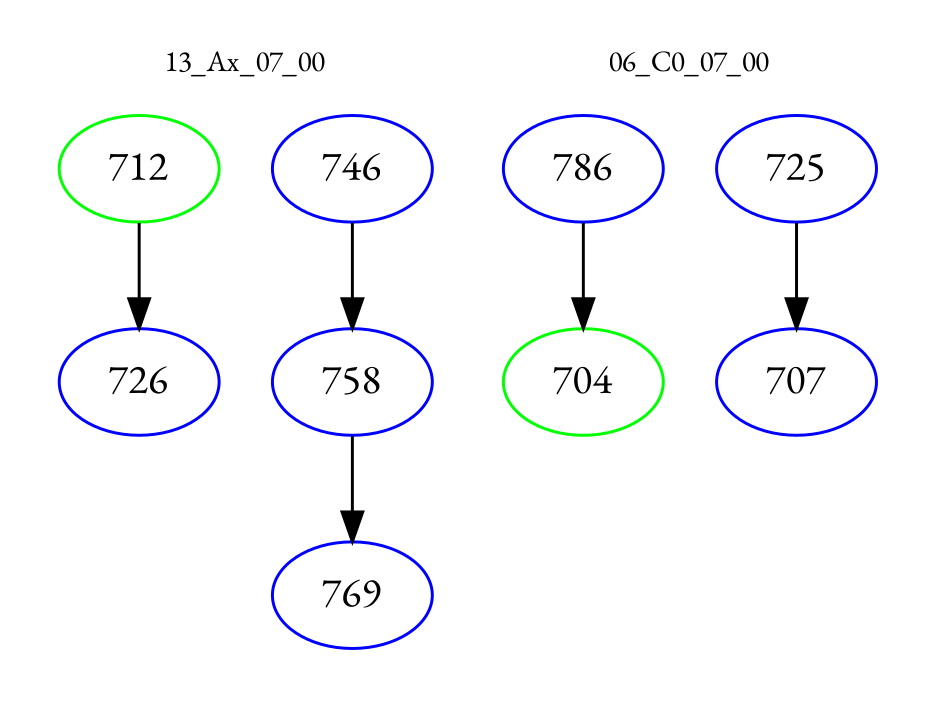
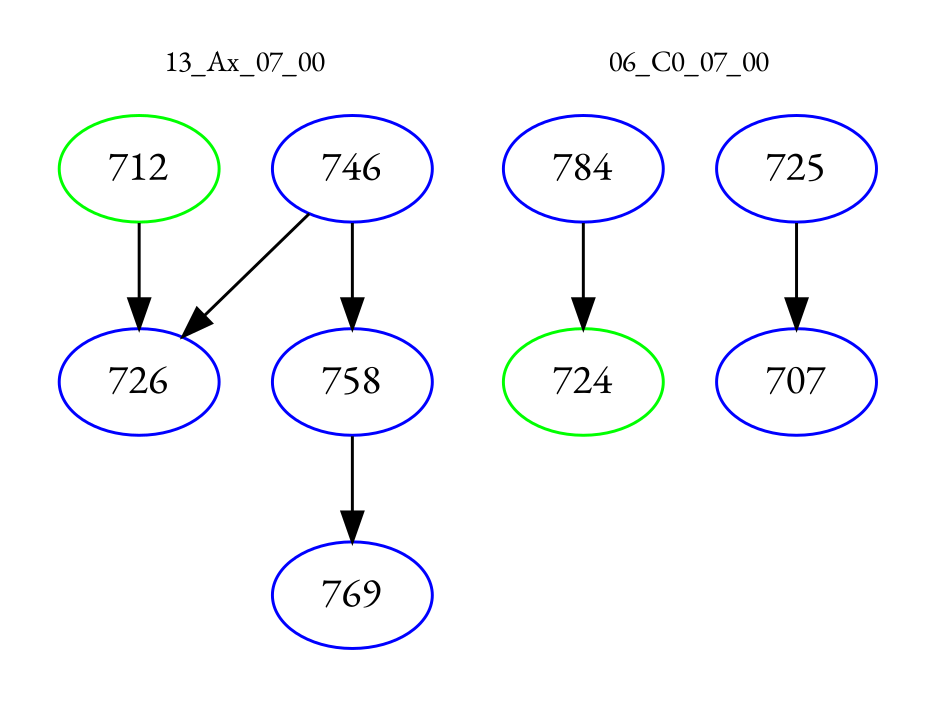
(583, 169) -> (583, 169)
none -> (257, 265)
(583, 382) -> (583, 382)
